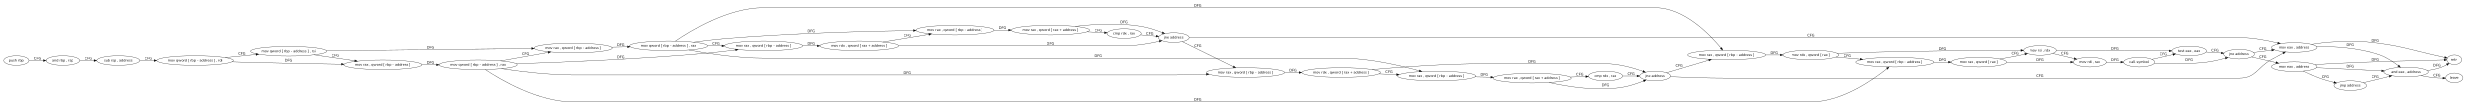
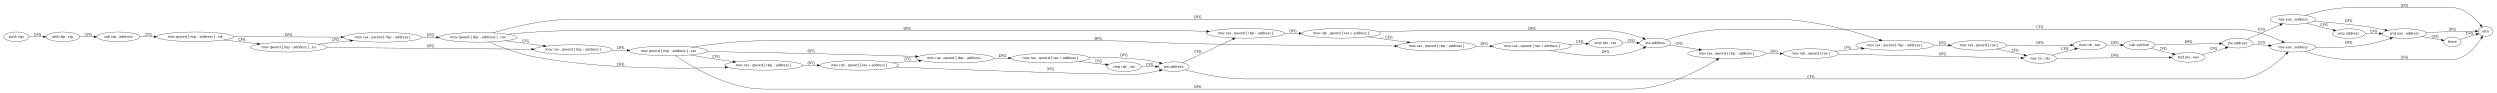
none -> (2468, 37)
(2189, 51) -> (2189, 57)
